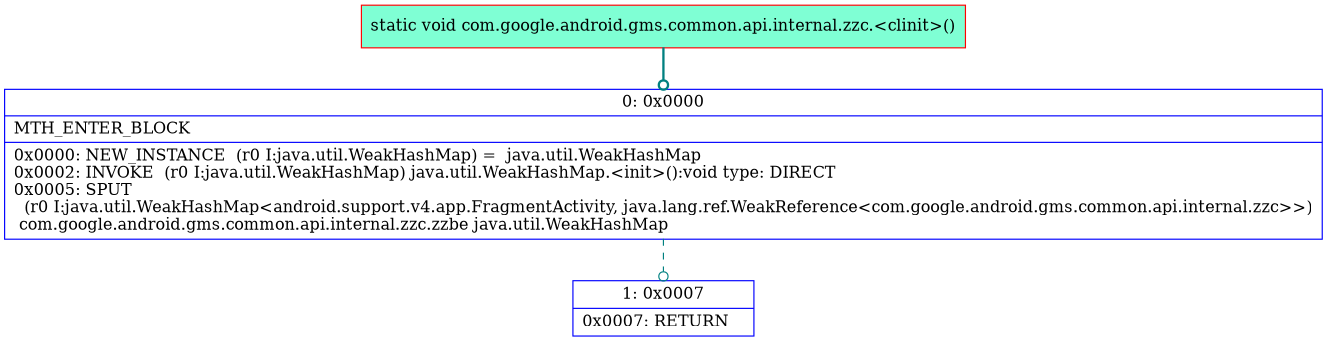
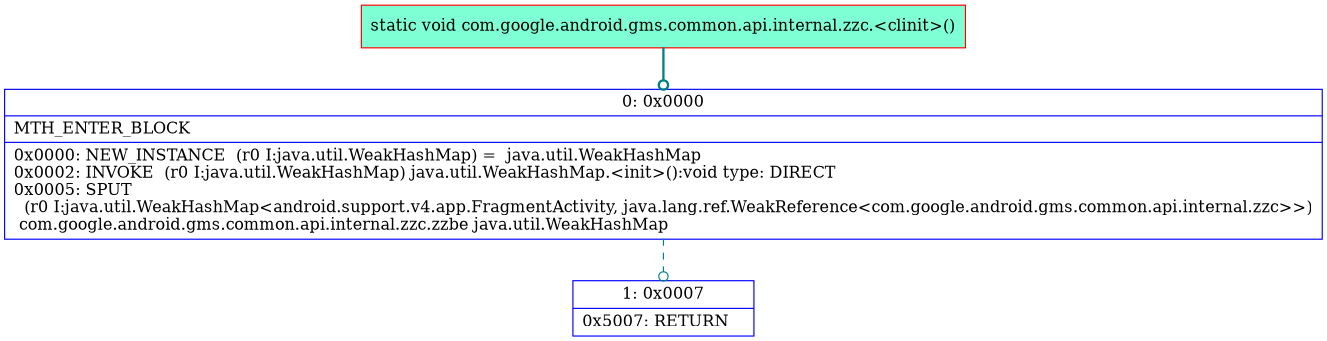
(663, 322) -> (663, 322)
